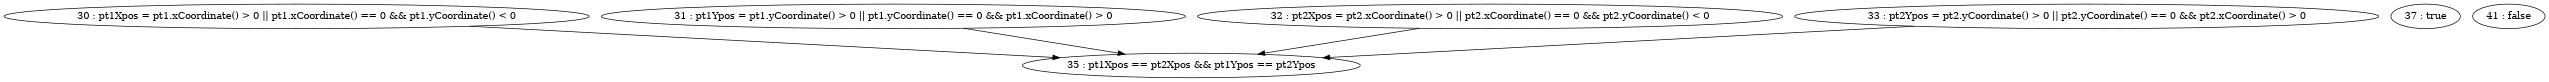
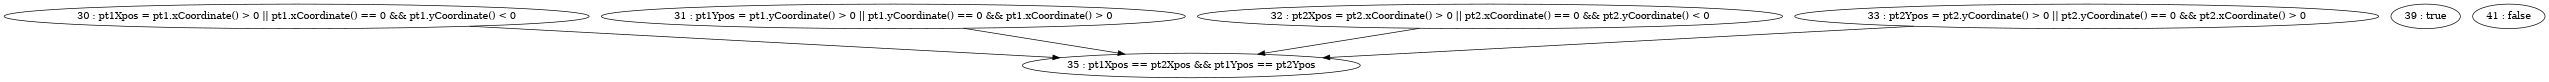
(2426, 16) -> (2426, 16)
